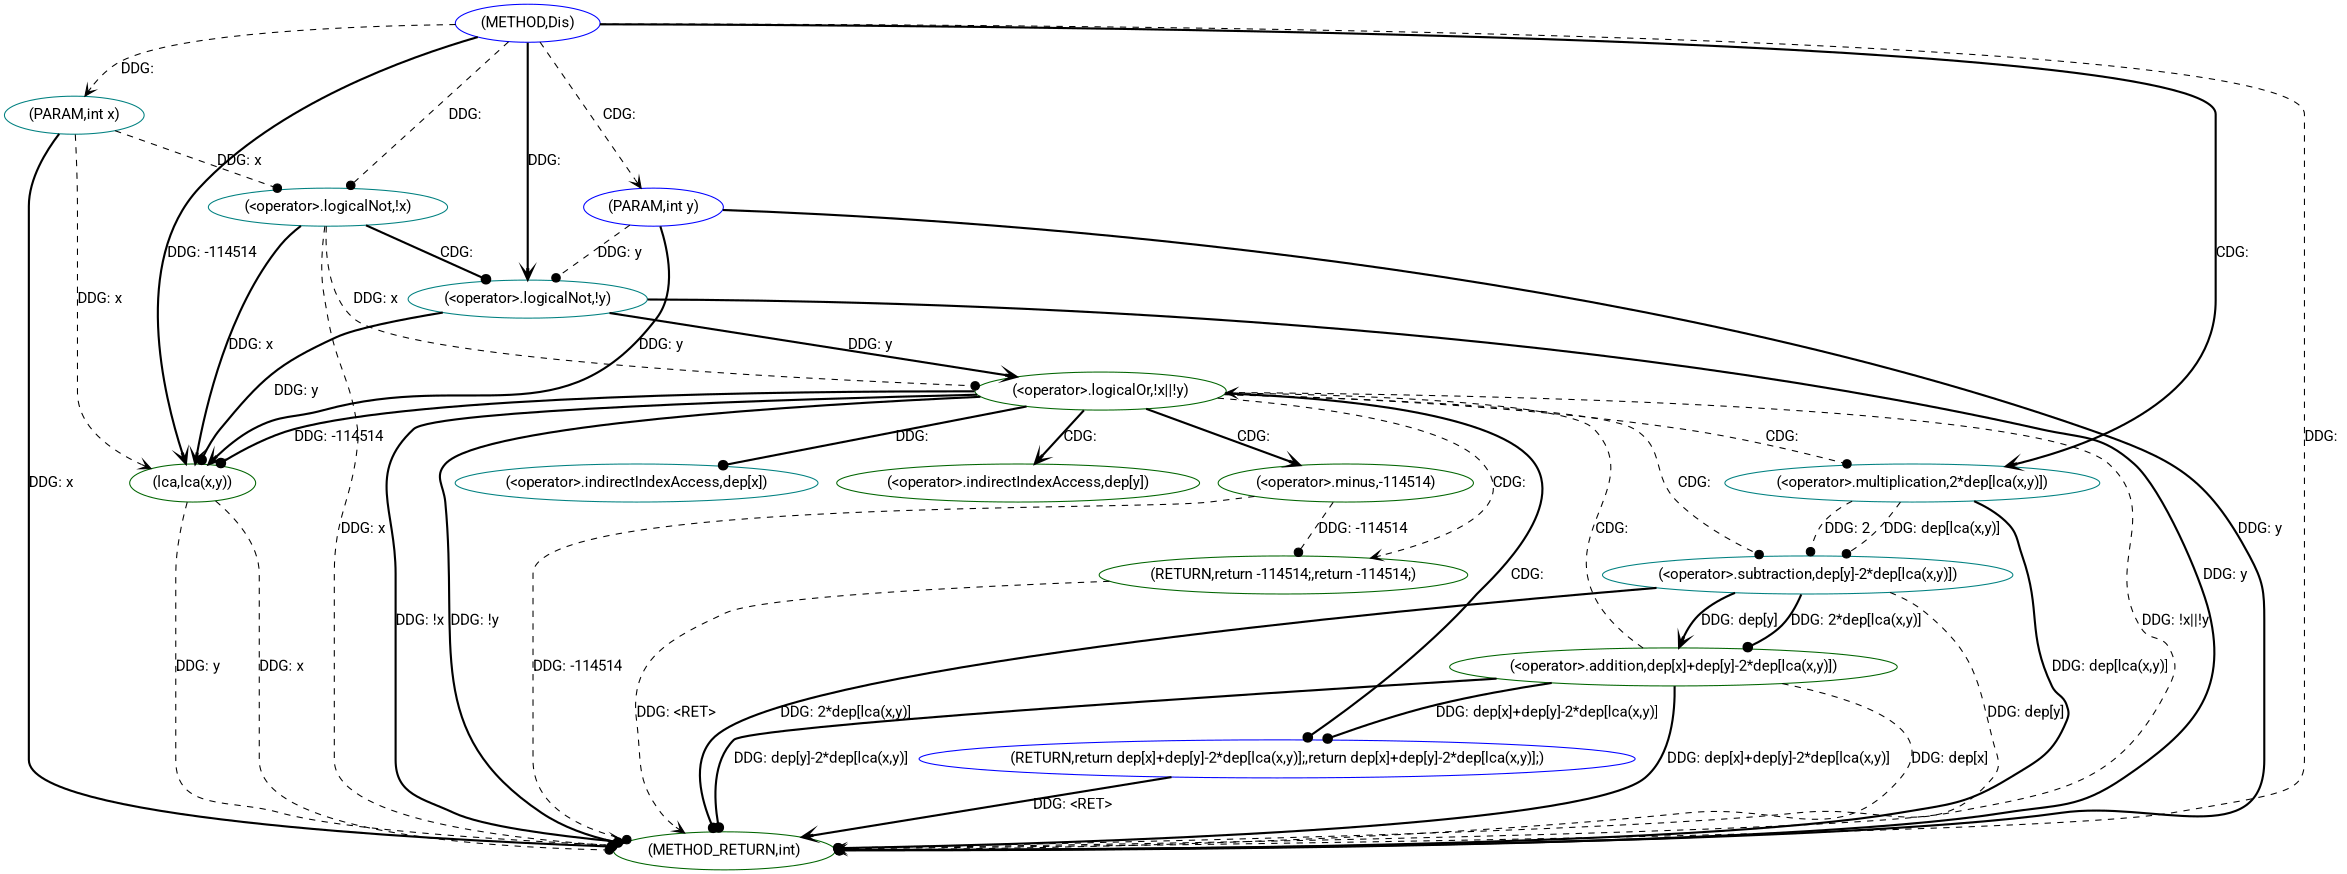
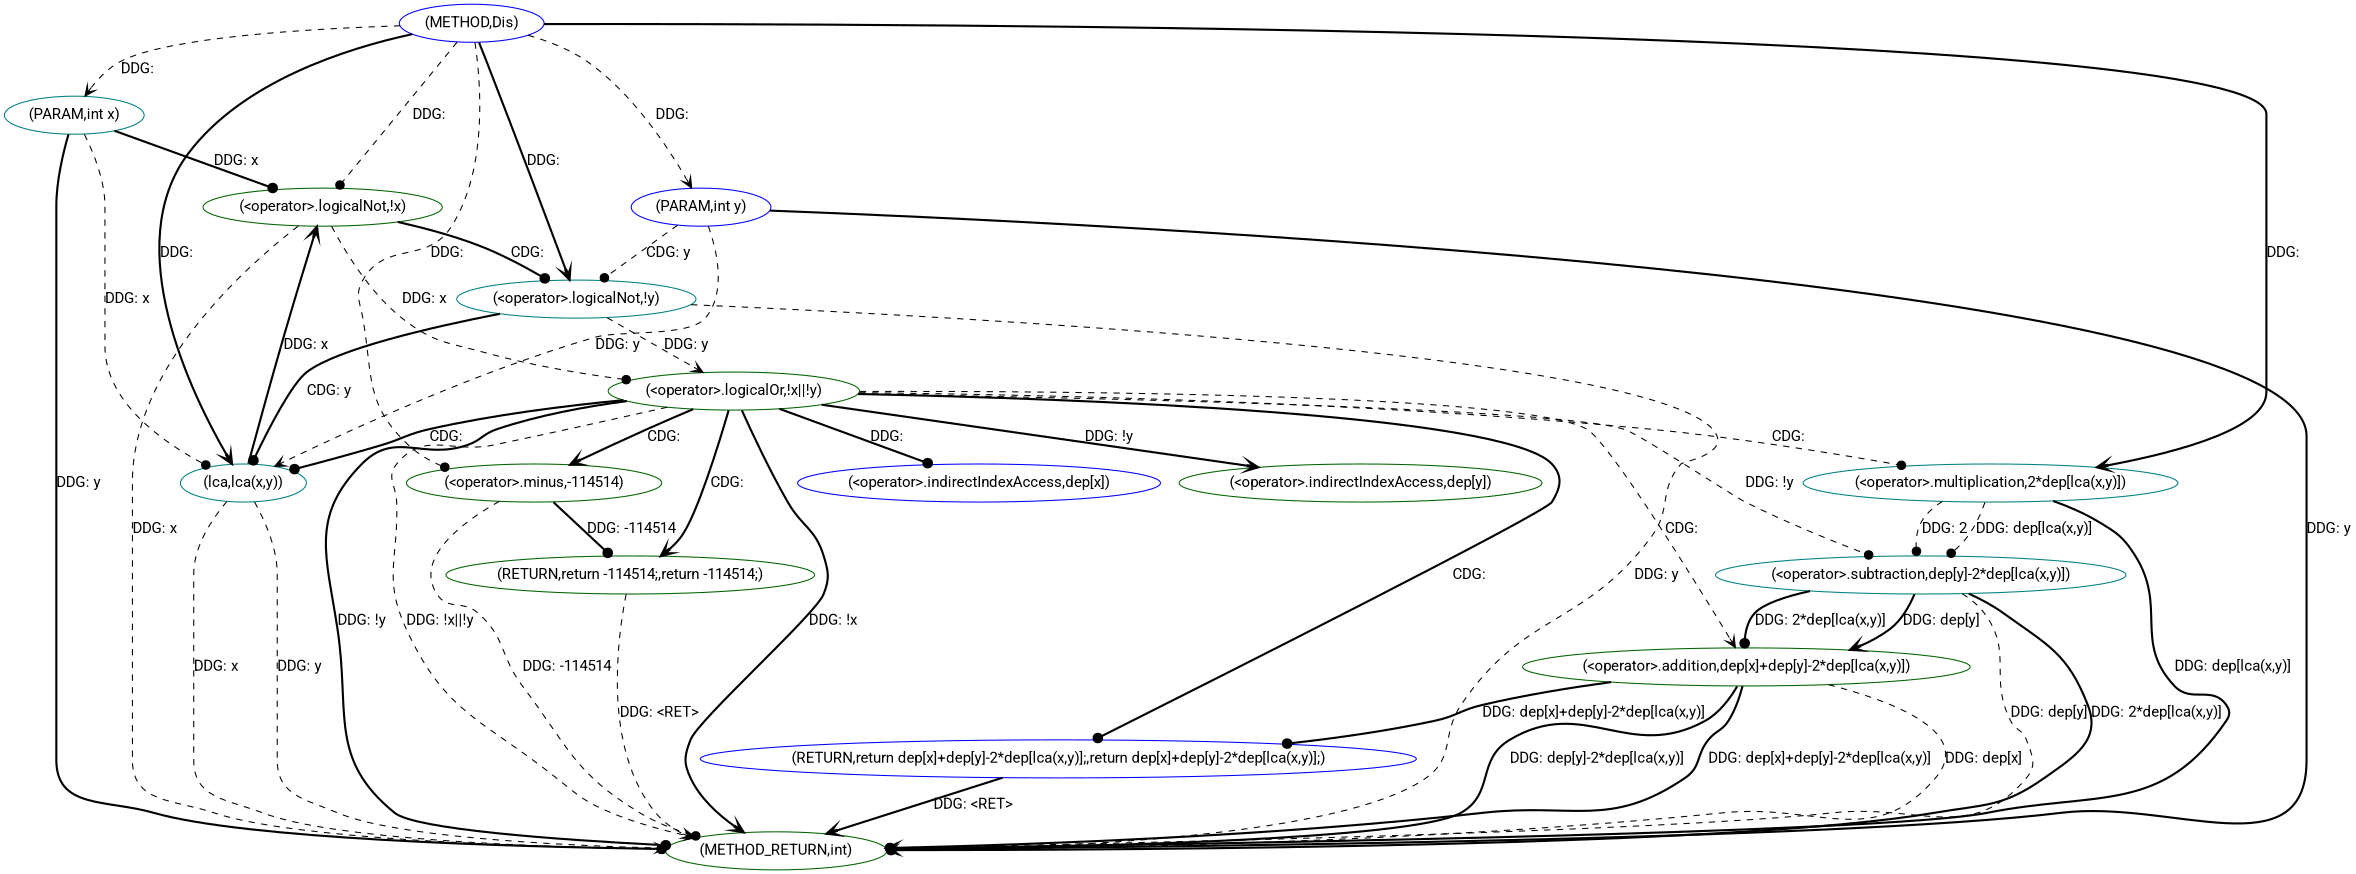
(622, 115) -> (675, 115)
(194, 159) -> (195, 160)
(328, 207) -> (323, 207)
(212, 253) -> (179, 253)
(620, 253) -> (669, 253)
(2235, 253) -> (2285, 253)
(77, 314) -> (105, 318)
(2304, 322) -> (393, 256)
(232, 331) -> (280, 350)
(808, 344) -> (650, 342)
(297, 391) -> (330, 391)
(490, 395) -> (535, 356)
(1584, 424) -> (1352, 400)
(1435, 436) -> (705, 483)
(339, 437) -> (448, 437)
(1083, 437) -> (1109, 437)
(52, 483) -> (79, 483)
(193, 483) -> (243, 483)
(637, 483) -> (979, 483)
(1697, 483) -> (1770, 483)
(1317, 525) -> (579, 526)
(2176, 529) -> (1705, 425)
(1935, 807) -> (2025, 807)
